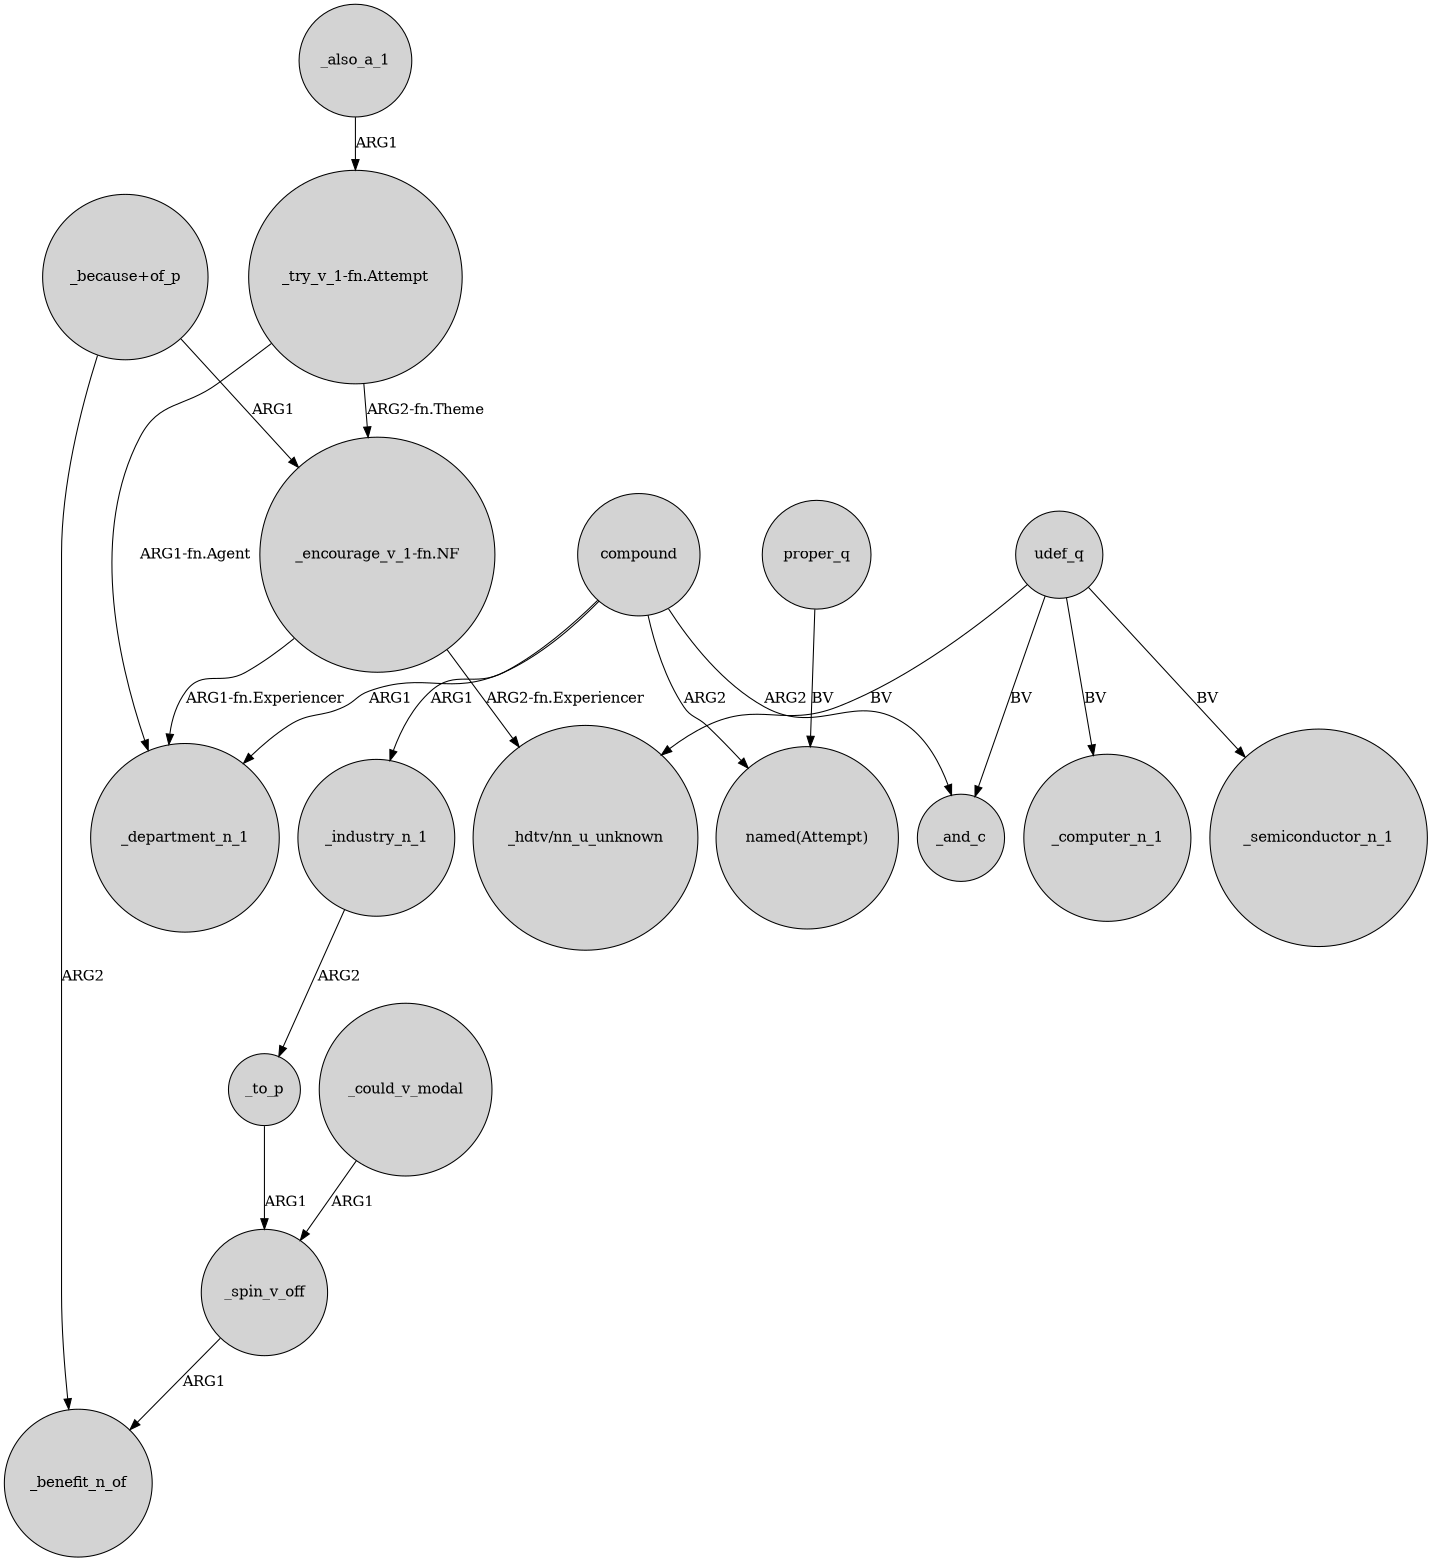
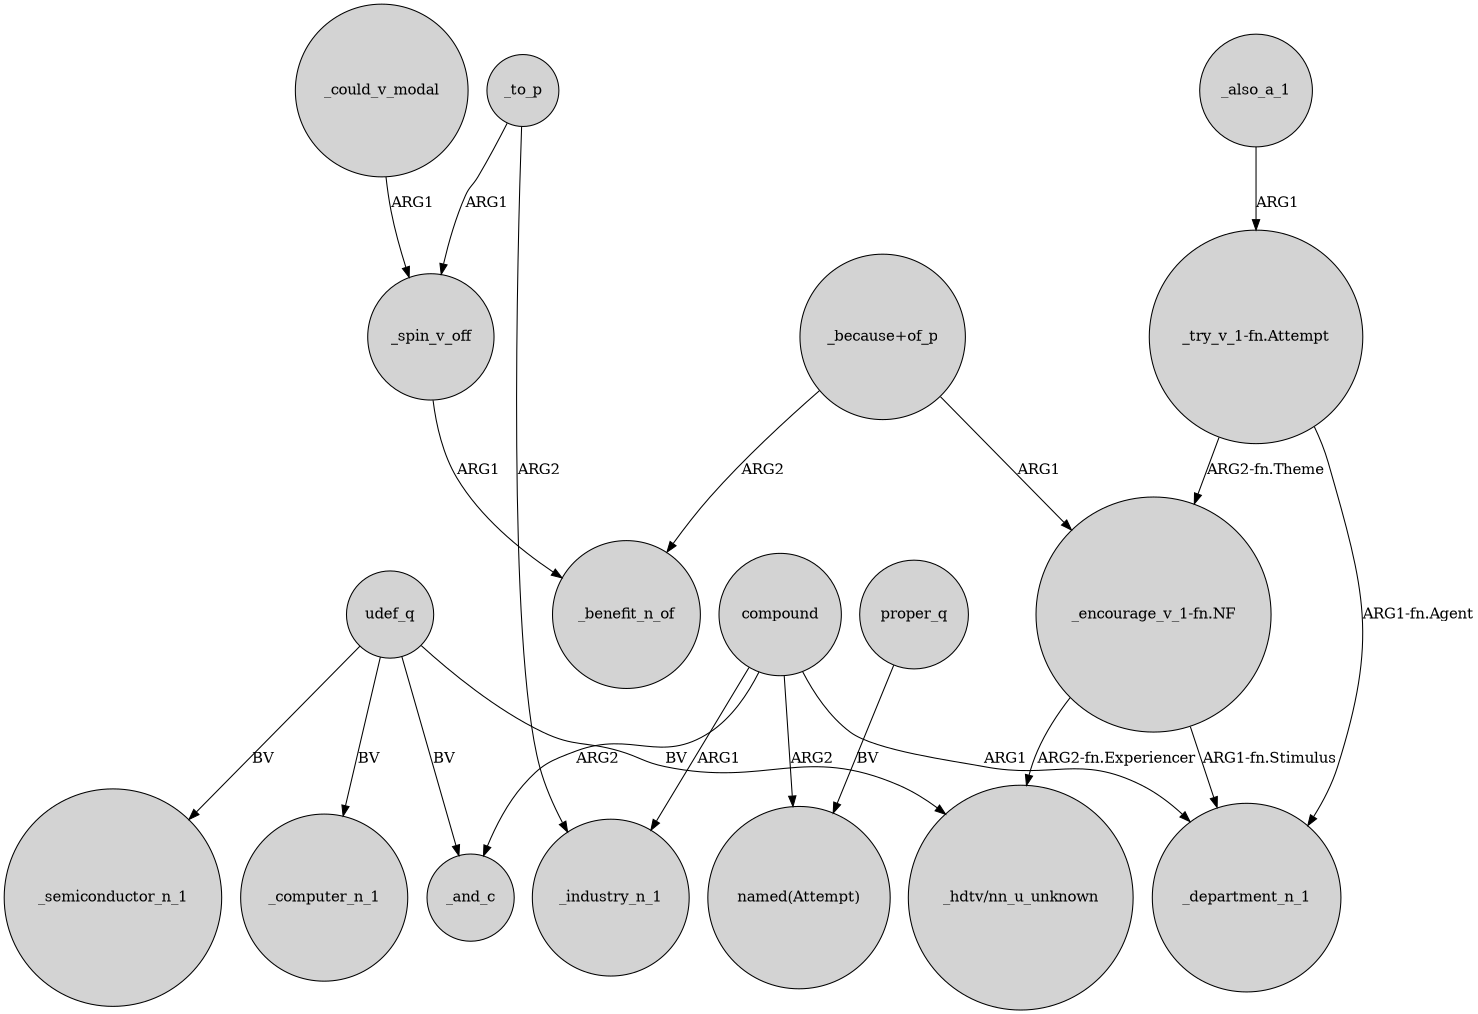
(265, 699) -> (1270, 759)
(314, 978) -> (517, 478)
